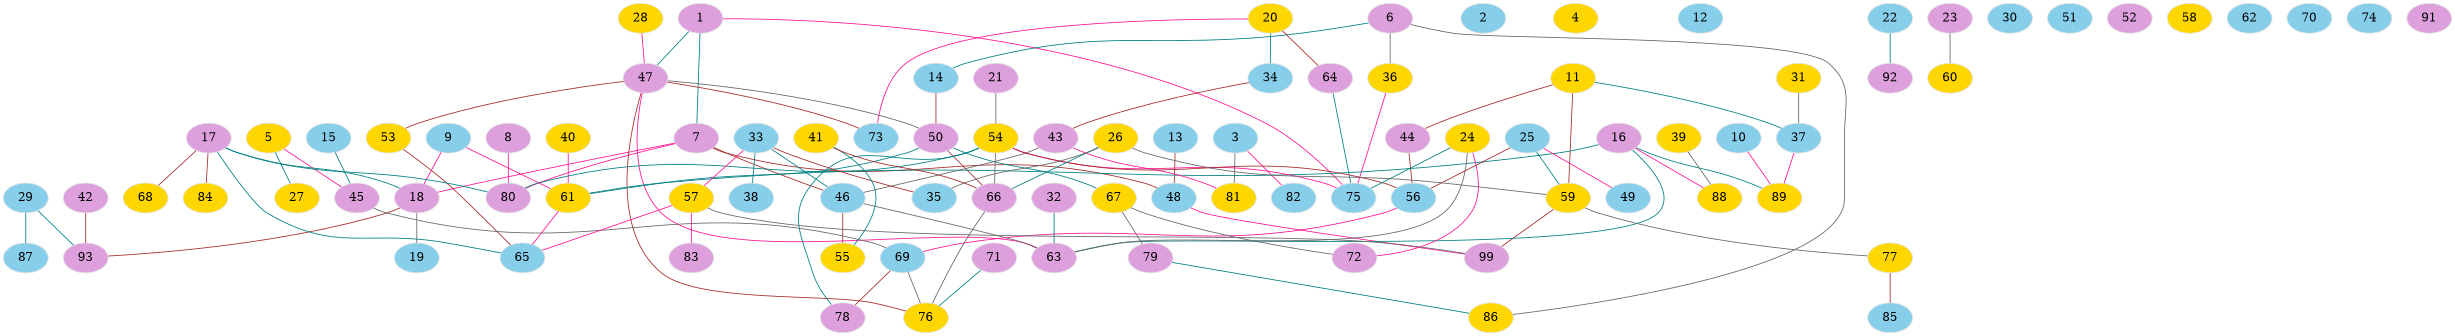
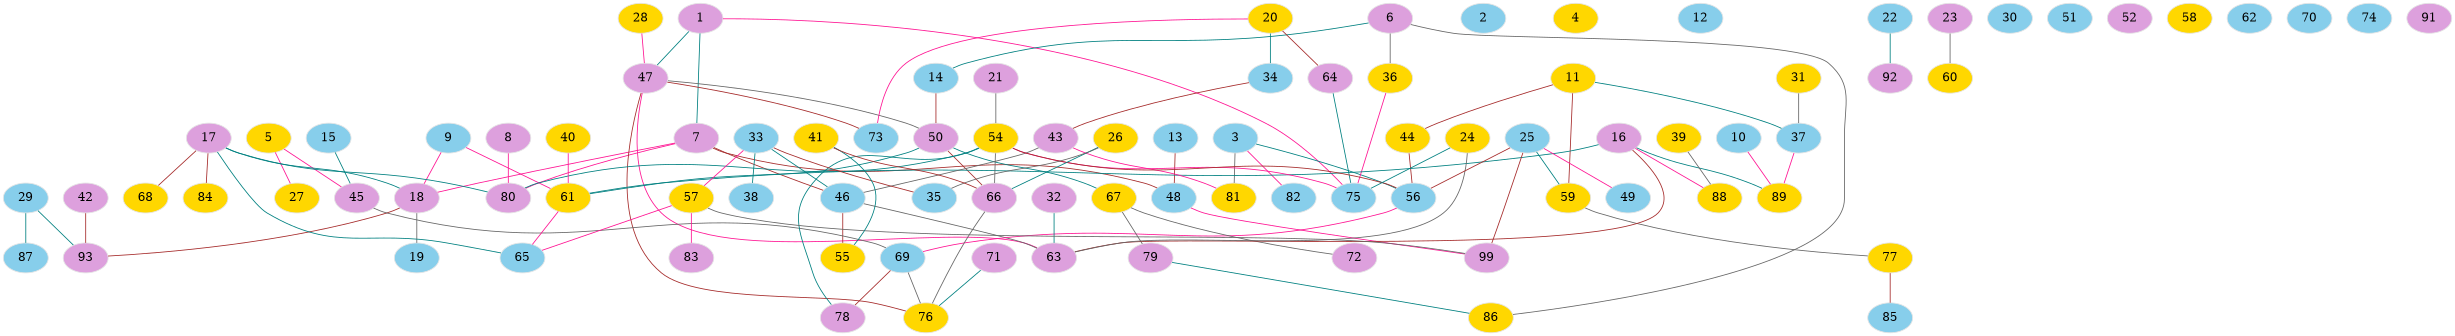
(389, 138) -> none
(1408, 138) -> (1408, 138)
none -> (1330, 165)
(284, 169) -> (284, 169)
(1401, 179) -> none
(1527, 228) -> (1508, 198)
(1455, 229) -> none
(1422, 241) -> (1422, 241)
